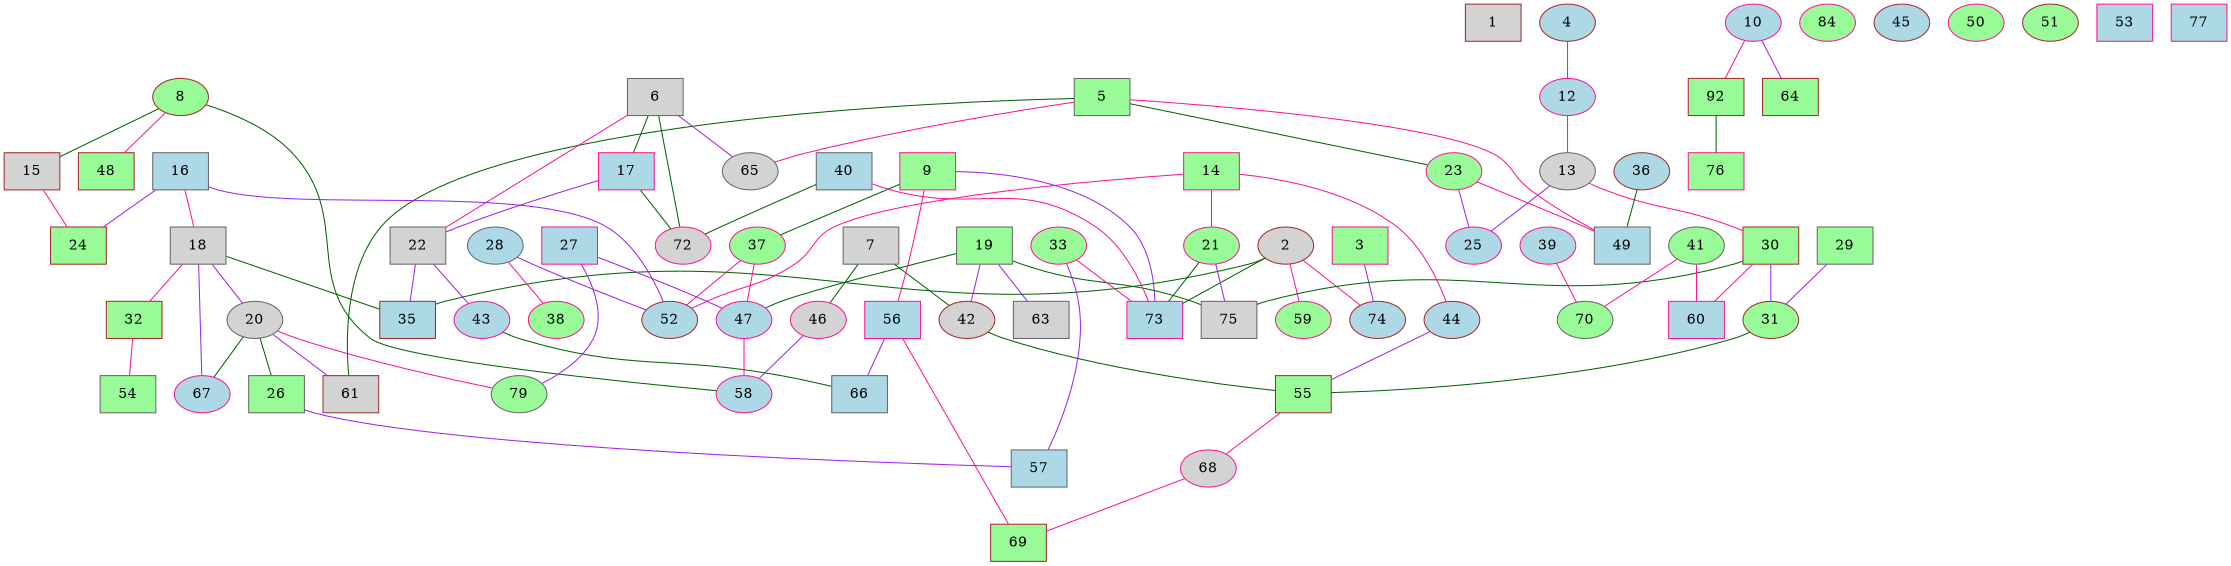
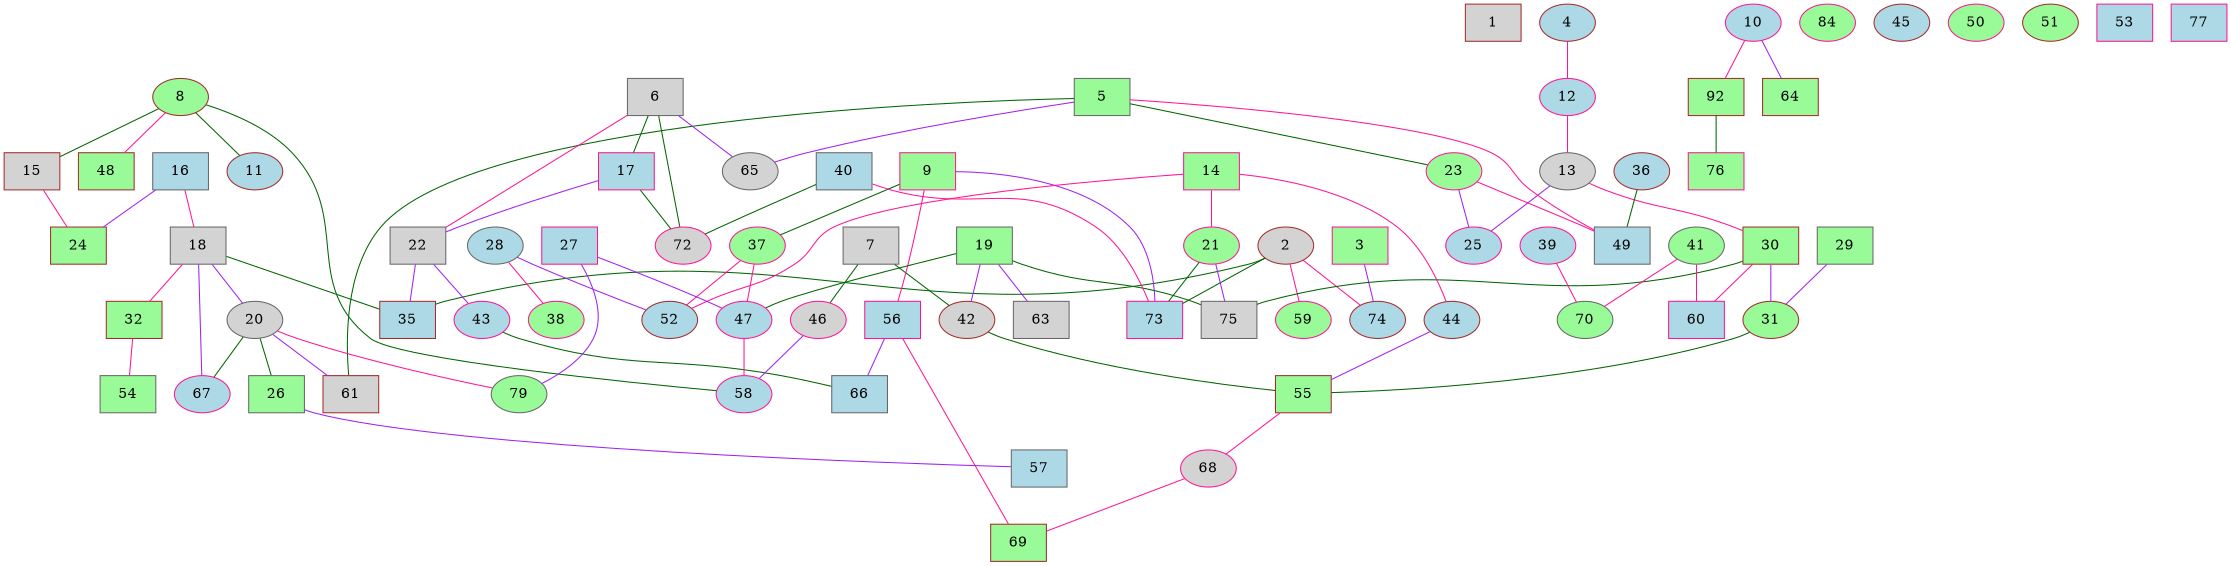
(924, 128) -> (924, 128)
none -> (255, 171)
(456, 202) -> none
(1059, 246) -> none
